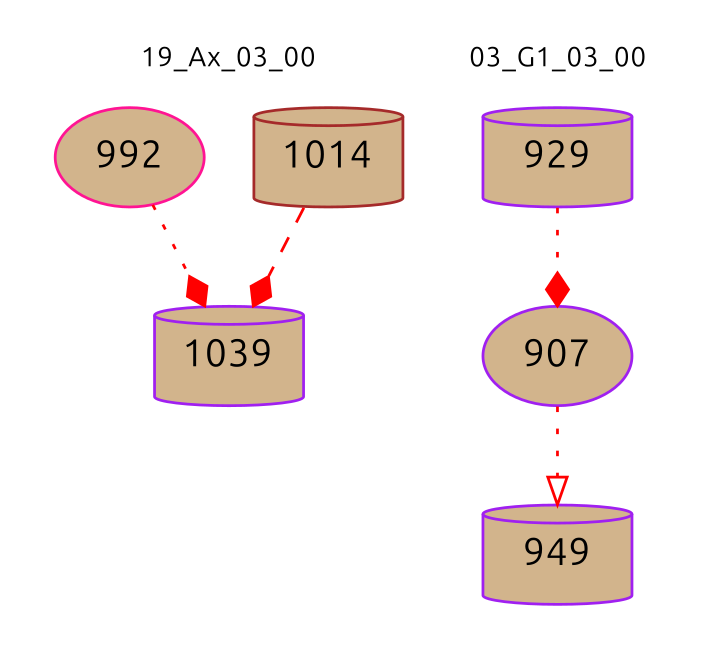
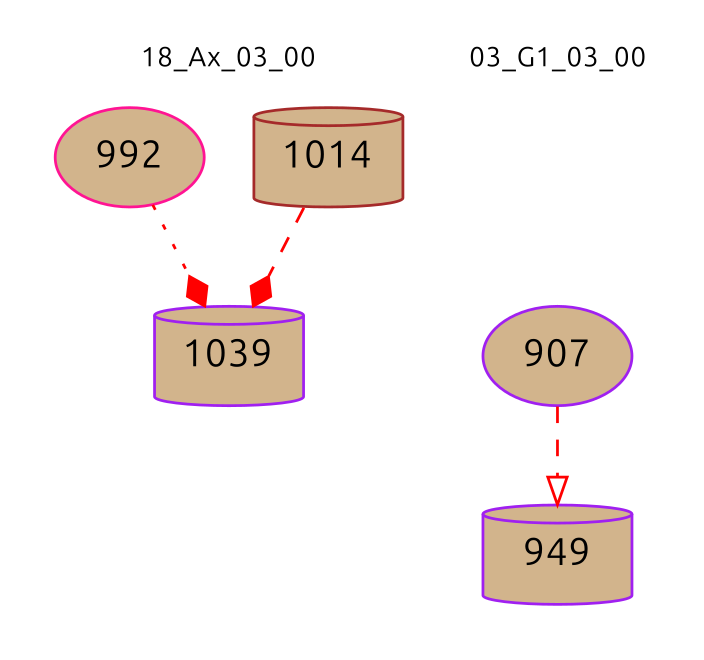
(229, 59) -> (229, 59)
(557, 157) -> none
(557, 442) -> (557, 442)
